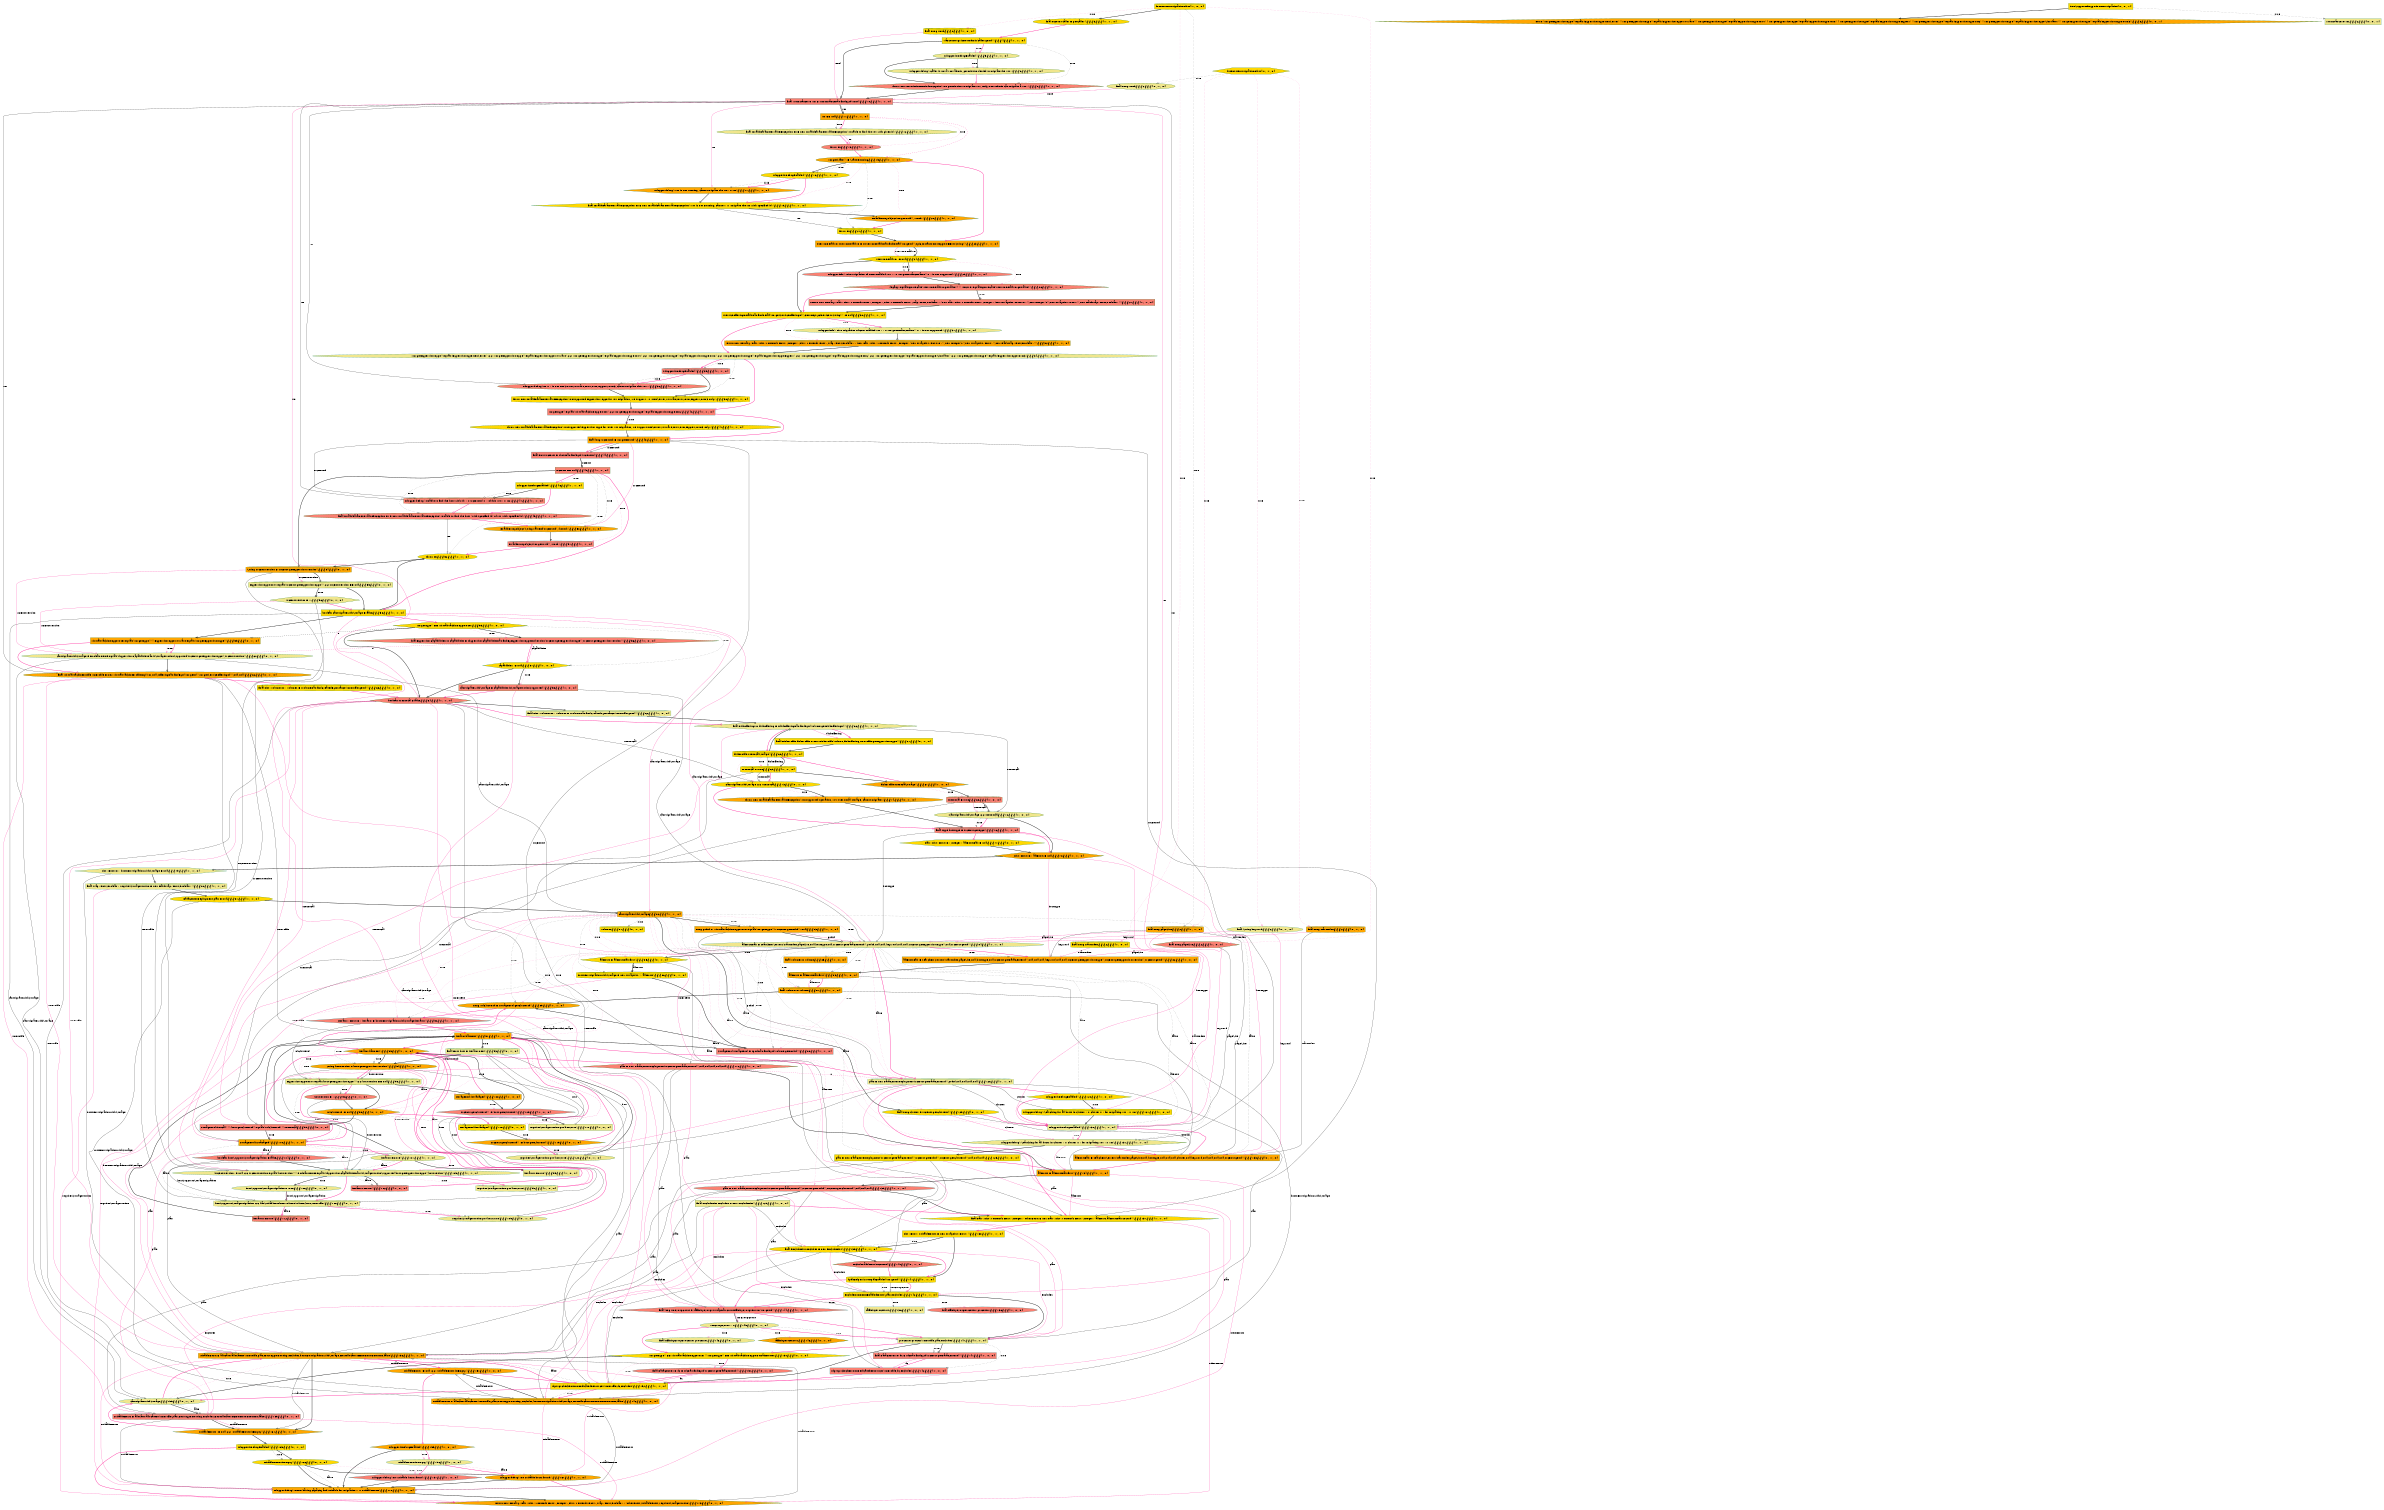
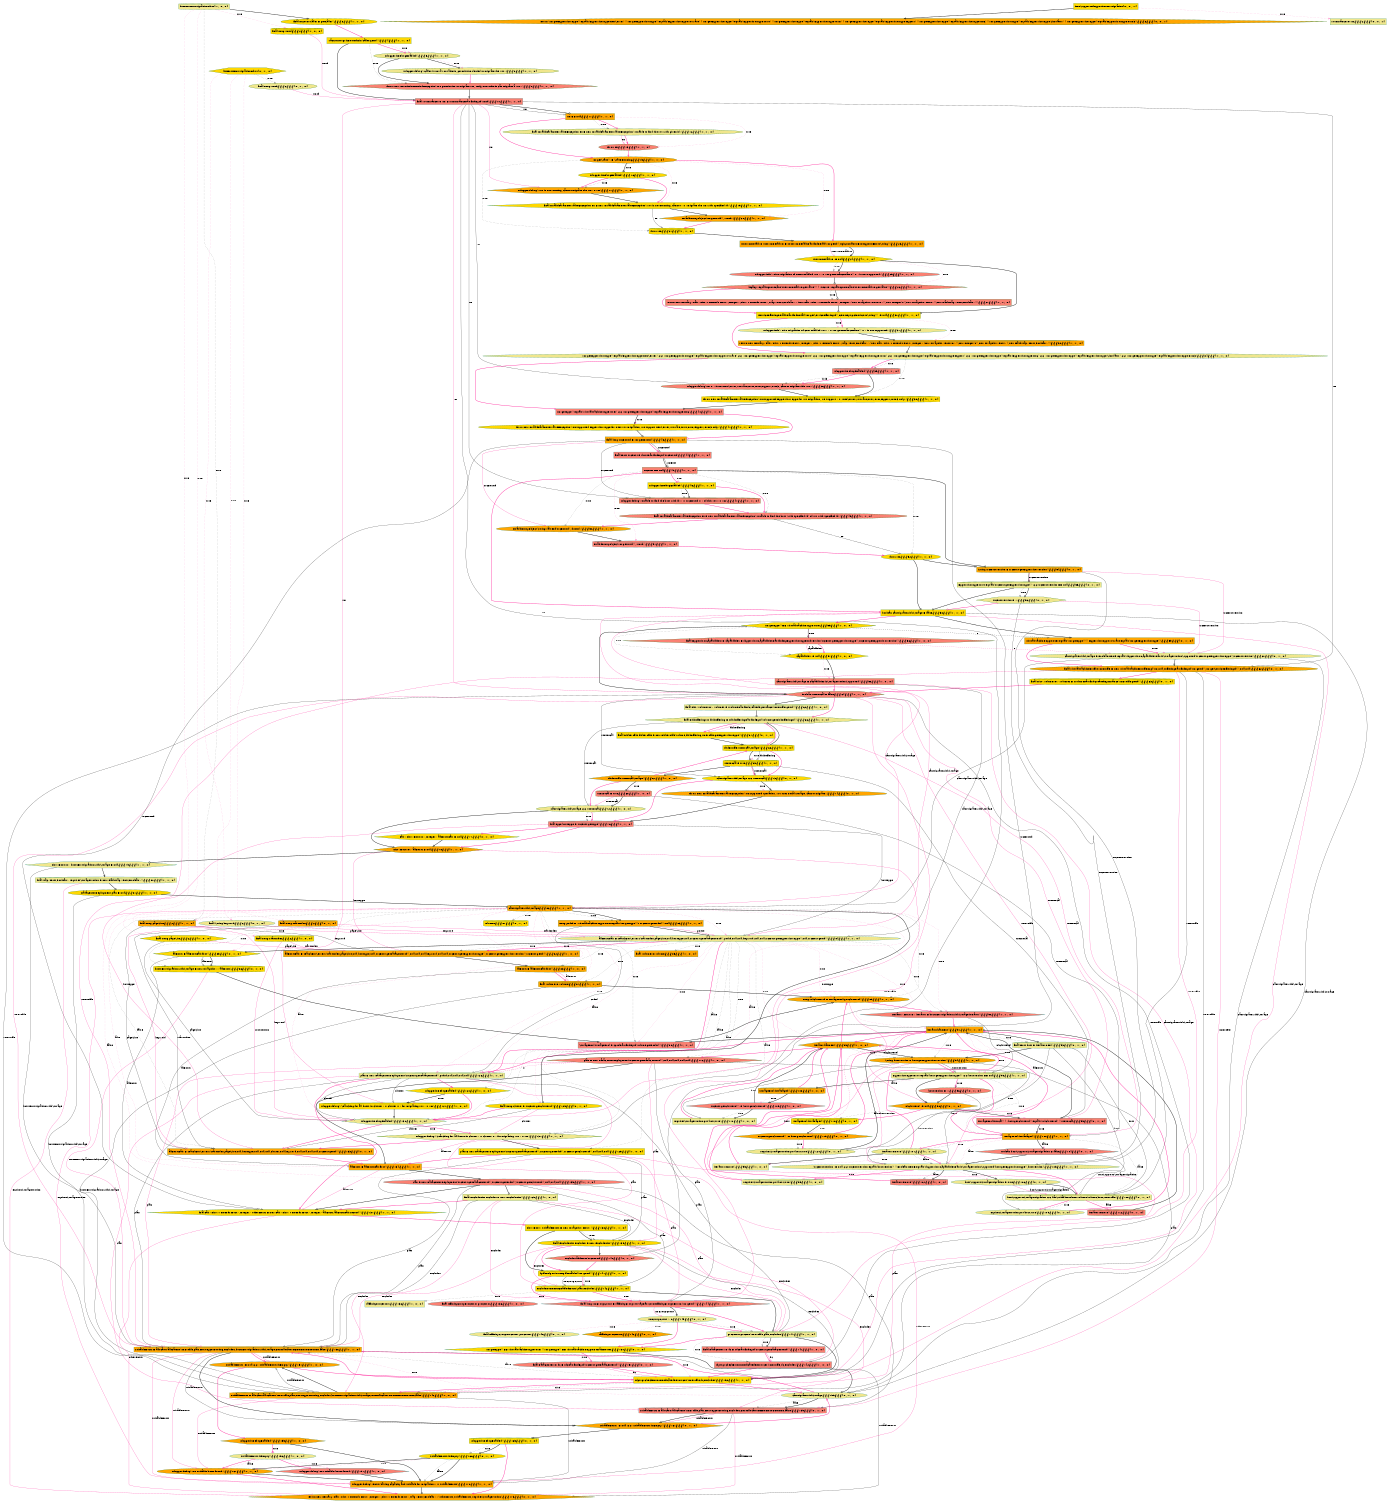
(1180, 6) -> (204, 6)
(2228, 12) -> (1233, 12)
(962, 126) -> (510, 141)
(398, 579) -> (917, 584)
(470, 680) -> none
(738, 770) -> (782, 763)
none -> (600, 787)
(1196, 945) -> (183, 939)
(546, 979) -> none
(1199, 1036) -> (262, 1030)
(276, 1064) -> (926, 1070)
(482, 1074) -> (1038, 1068)
none -> (743, 1084)
(1082, 1127) -> (394, 1121)
